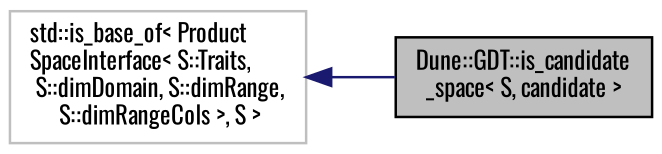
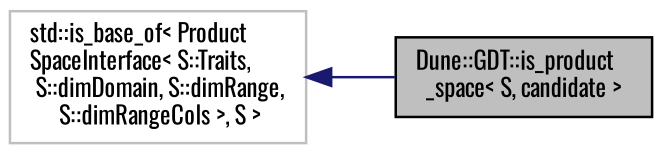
(524, 77) -> (524, 77)
